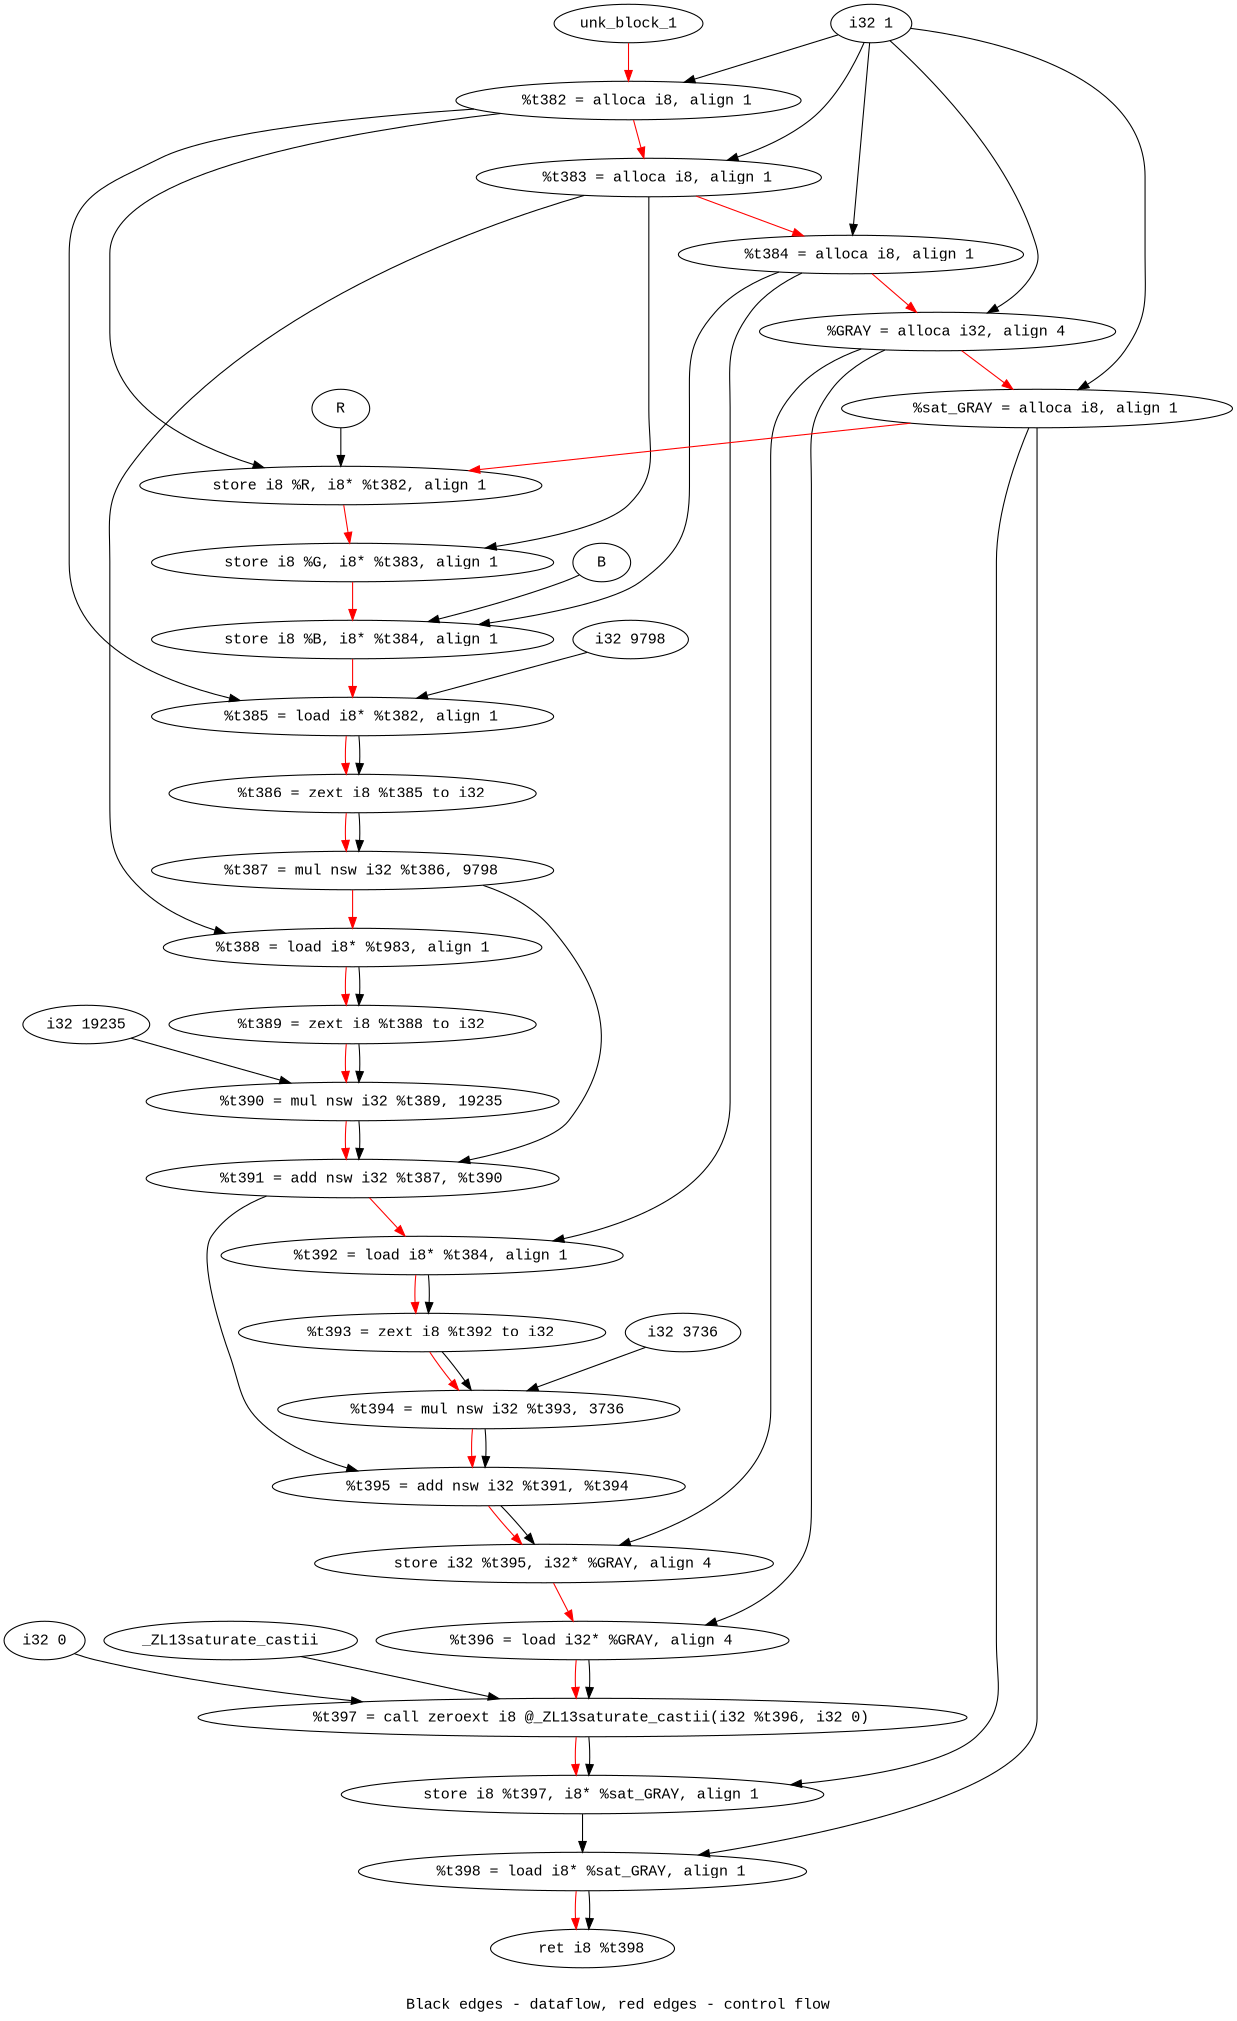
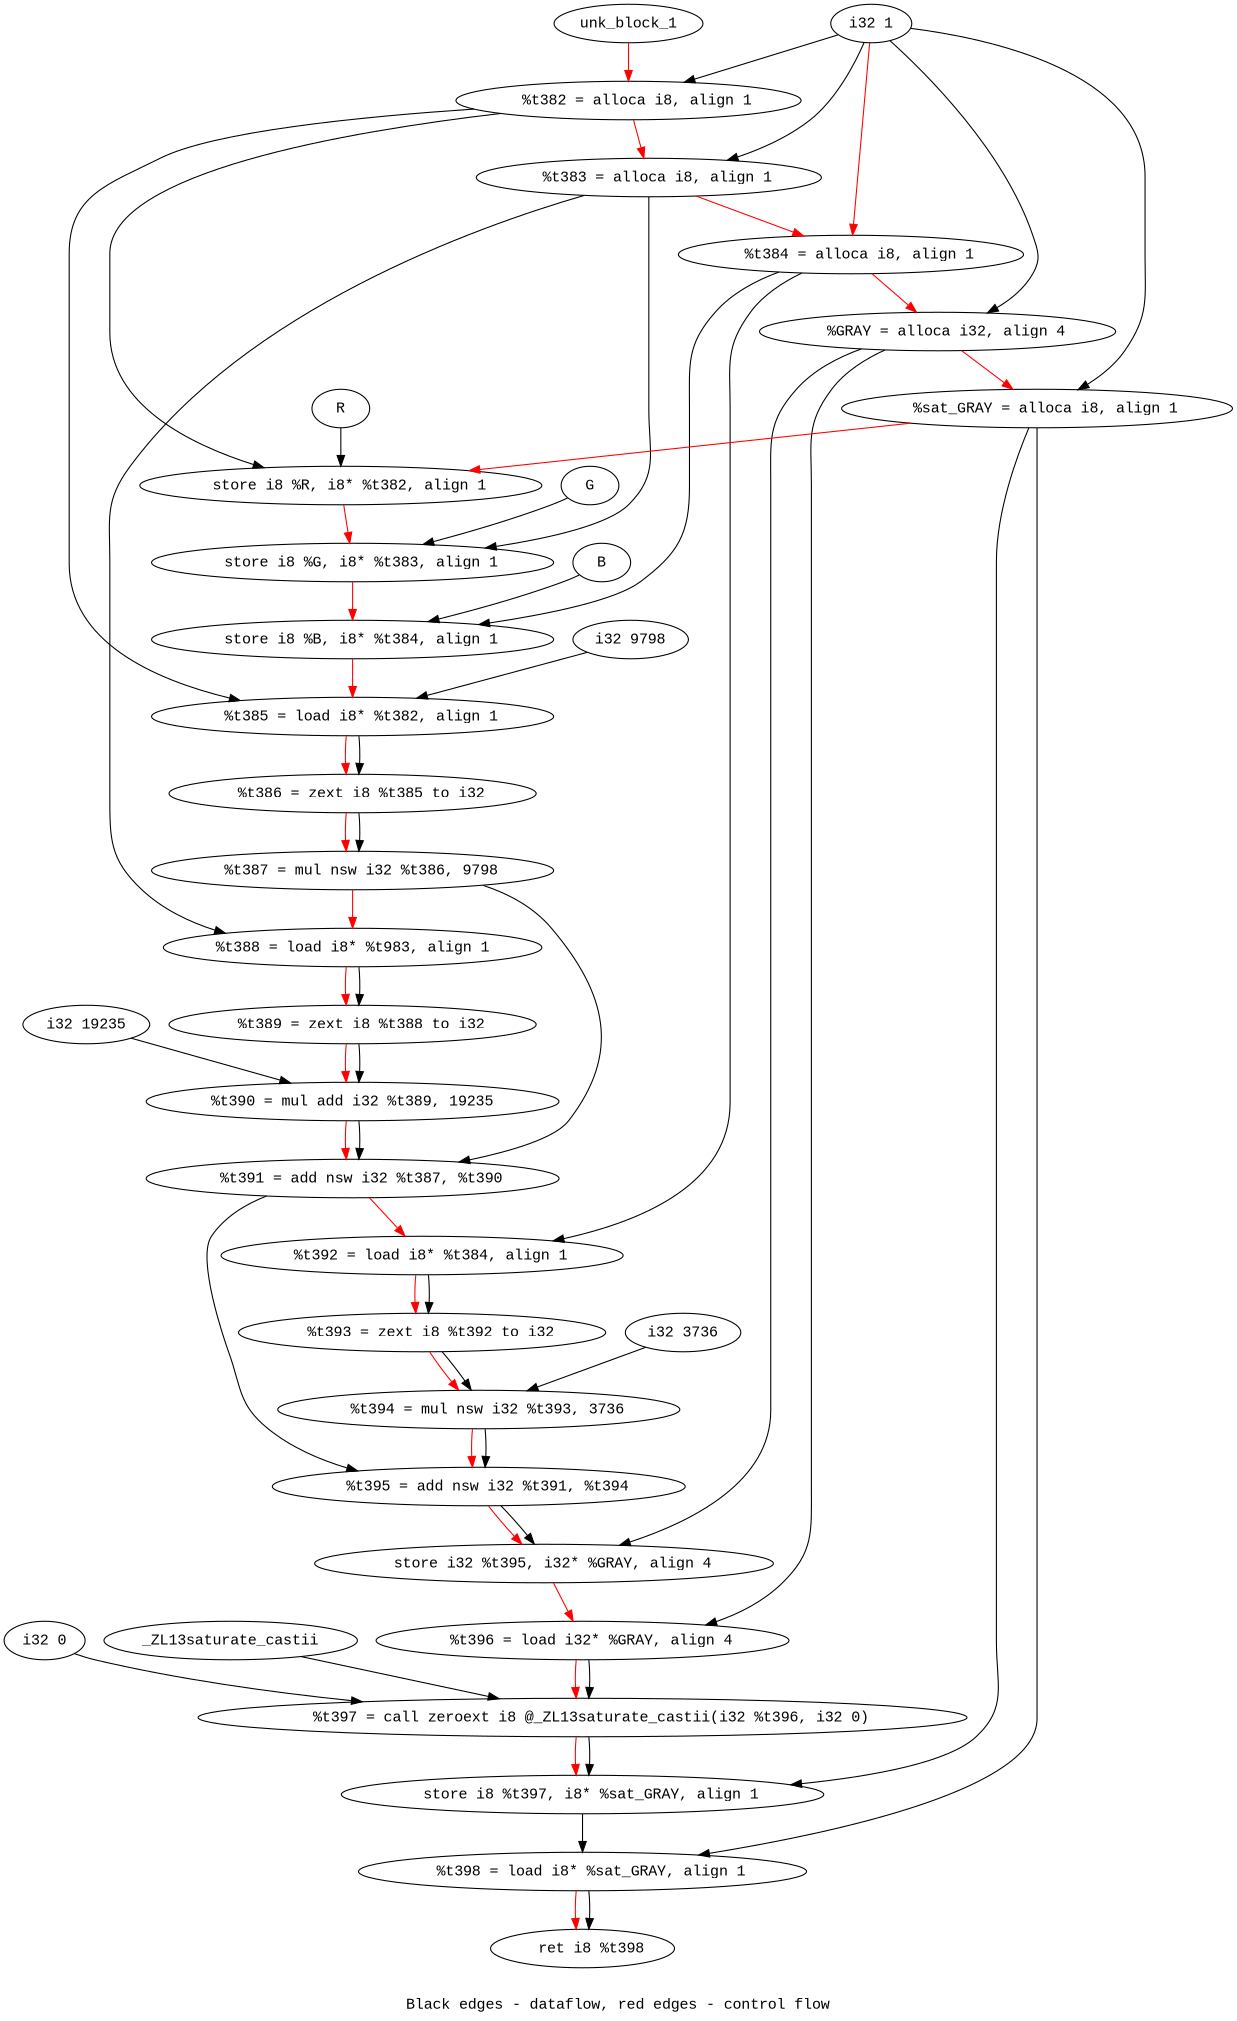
(862, 134) -> (862, 134)
none -> (590, 486)
(353, 1102) -> (353, 1102)
